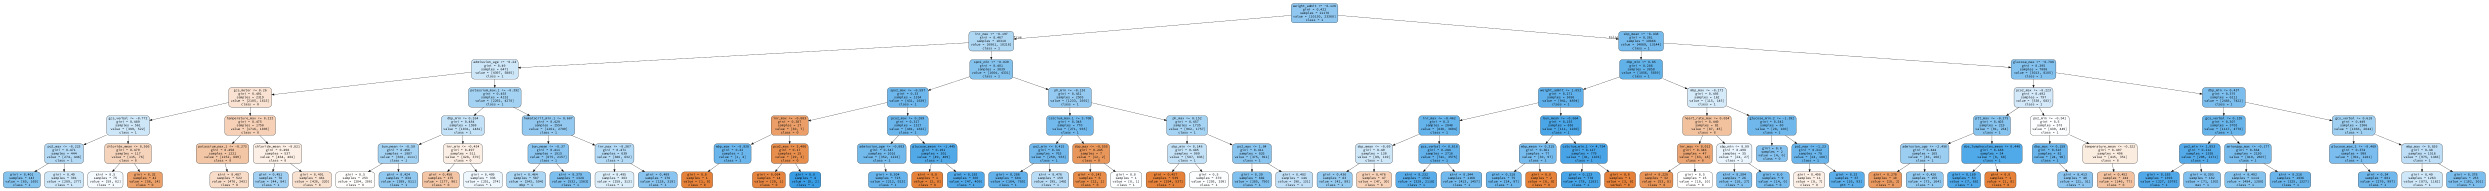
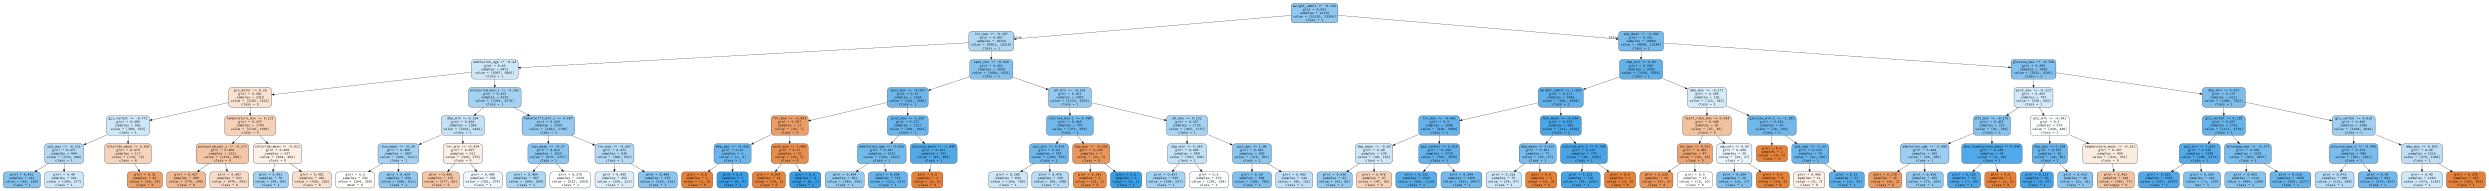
(1772, 154) -> (1772, 154)
(105, 180) -> none
none -> (186, 180)
(355, 180) -> (355, 180)
(526, 180) -> (526, 180)
(570, 180) -> (570, 180)
none -> (733, 180)
none -> (845, 180)
(966, 180) -> none
(1008, 180) -> (1008, 180)
(1126, 180) -> (1126, 180)
(1166, 180) -> (1166, 180)
(1504, 180) -> (1504, 180)
(1620, 180) -> (1620, 180)
(1773, 180) -> (1773, 180)
(1847, 180) -> (1847, 180)
none -> (2037, 180)
(2116, 180) -> (2116, 180)
none -> (2335, 180)
(2466, 180) -> (2466, 180)
